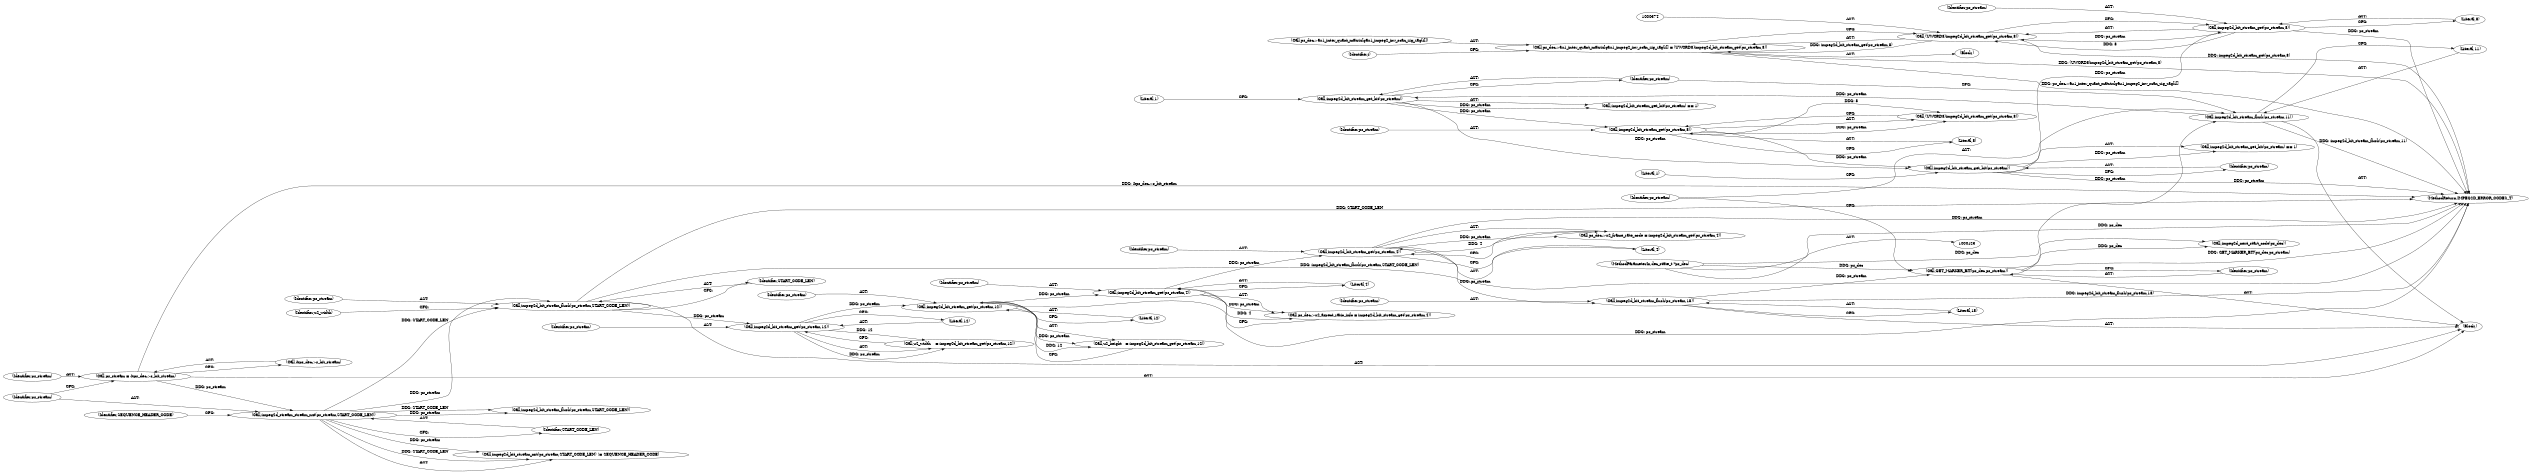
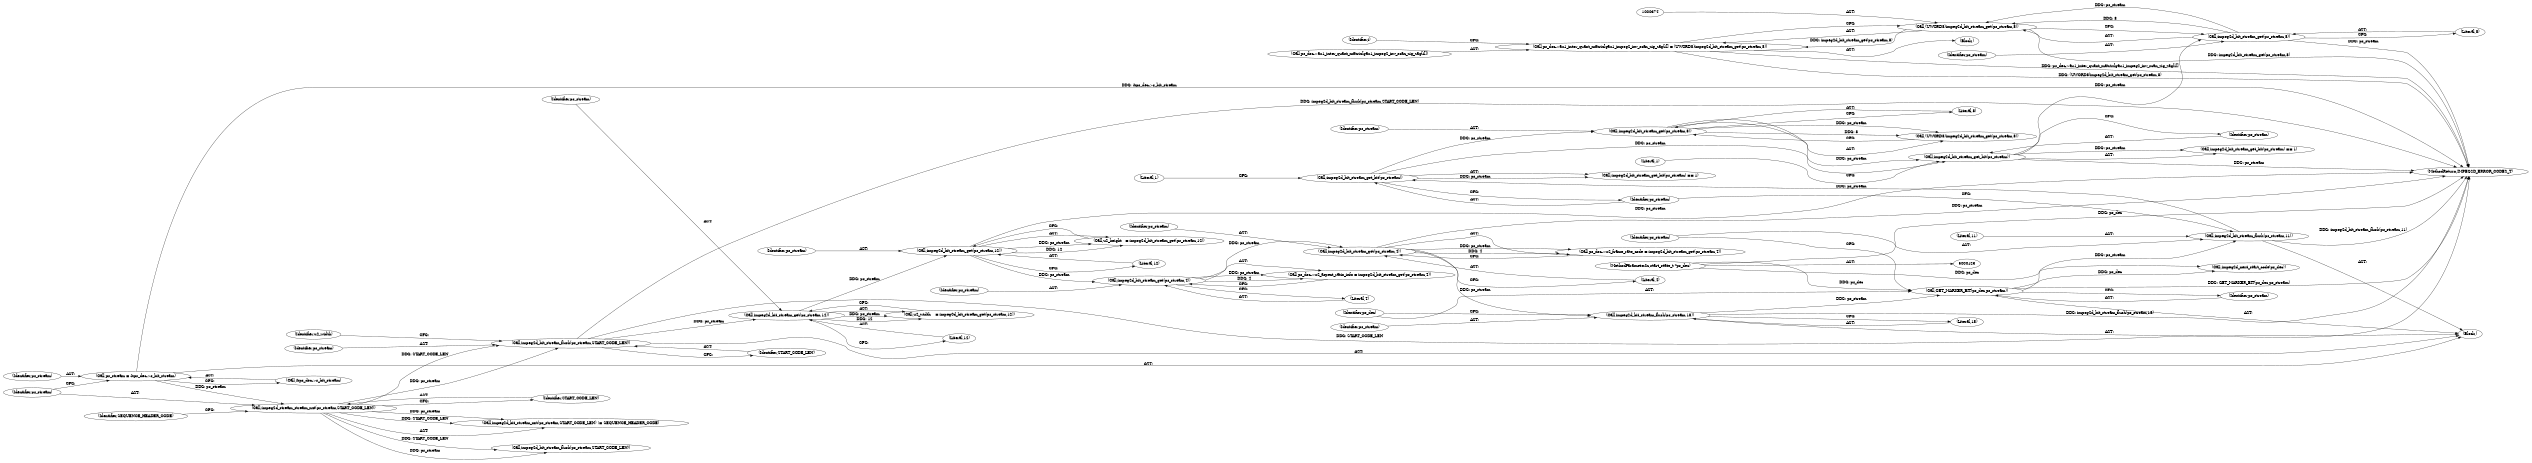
(2340, 46) -> none
(1967, 244) -> (1967, 264)
(1650, 264) -> (1650, 266)
none -> (1360, 313)
